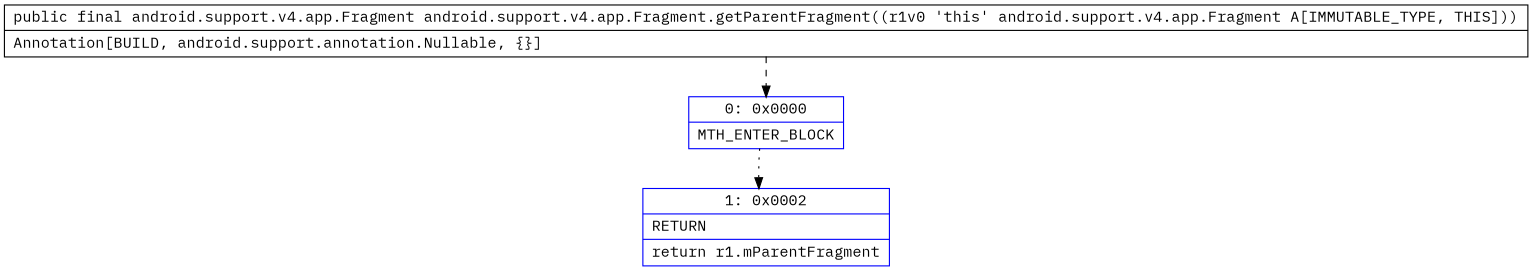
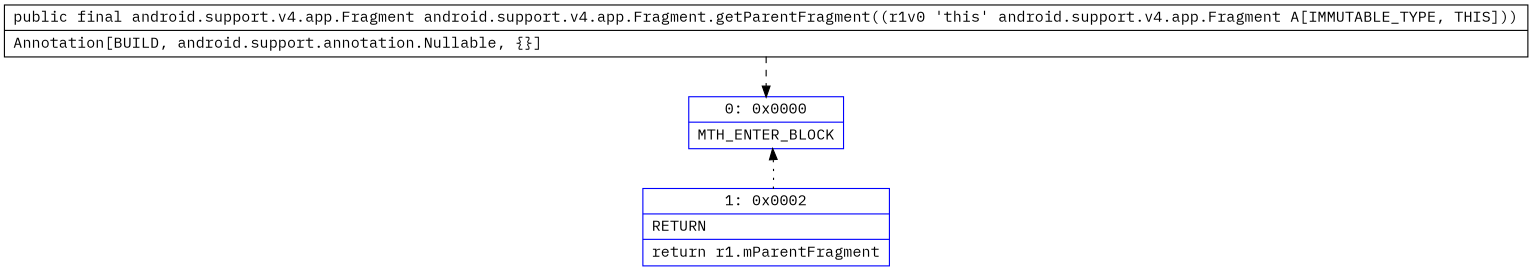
(759, 163) -> (774, 174)
